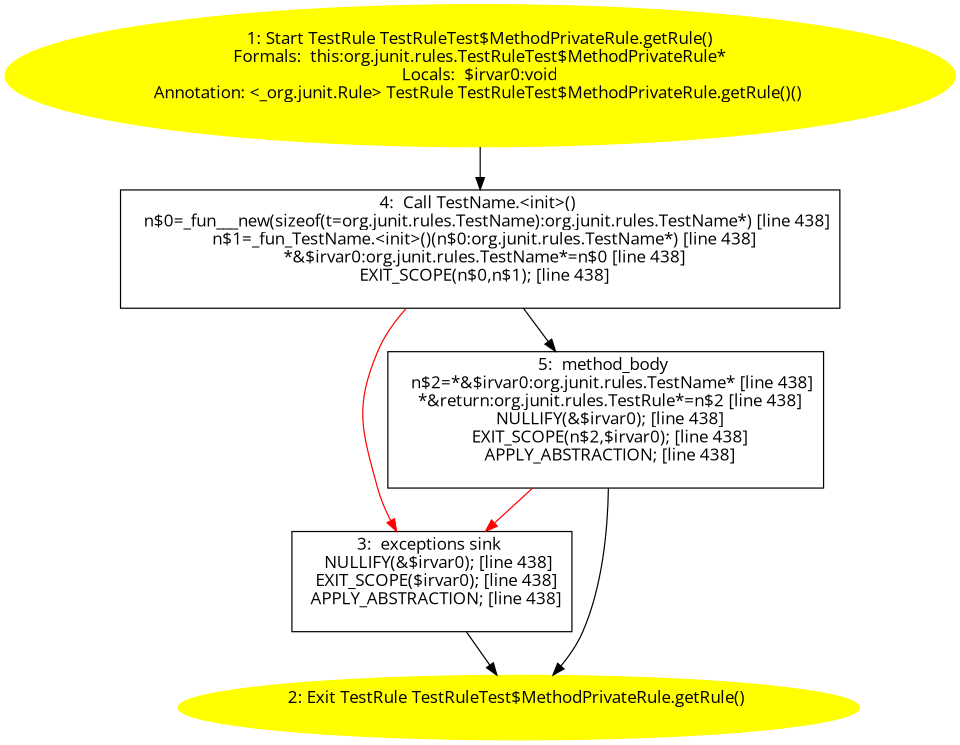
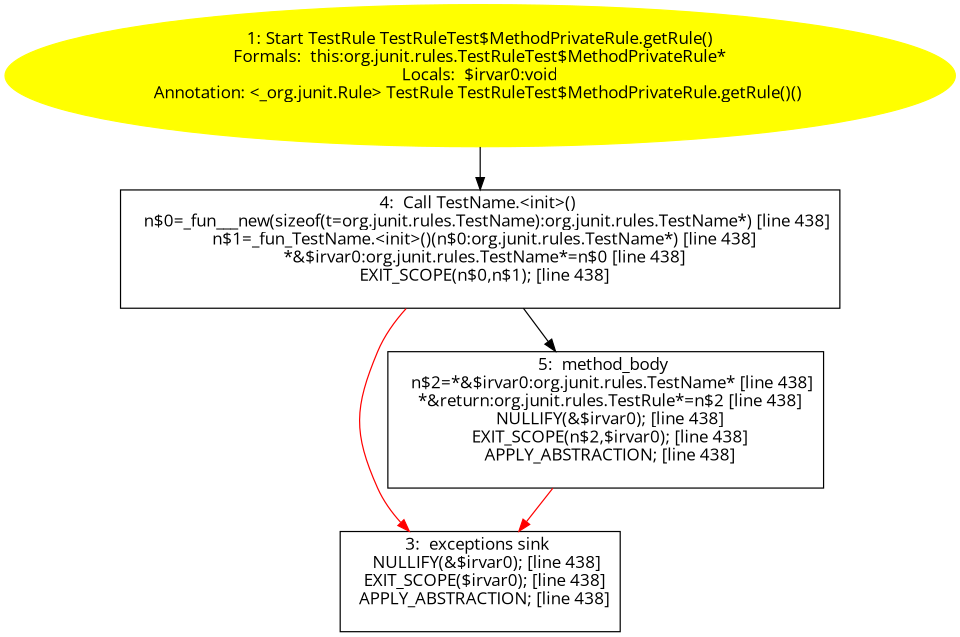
(519, 708) -> none
